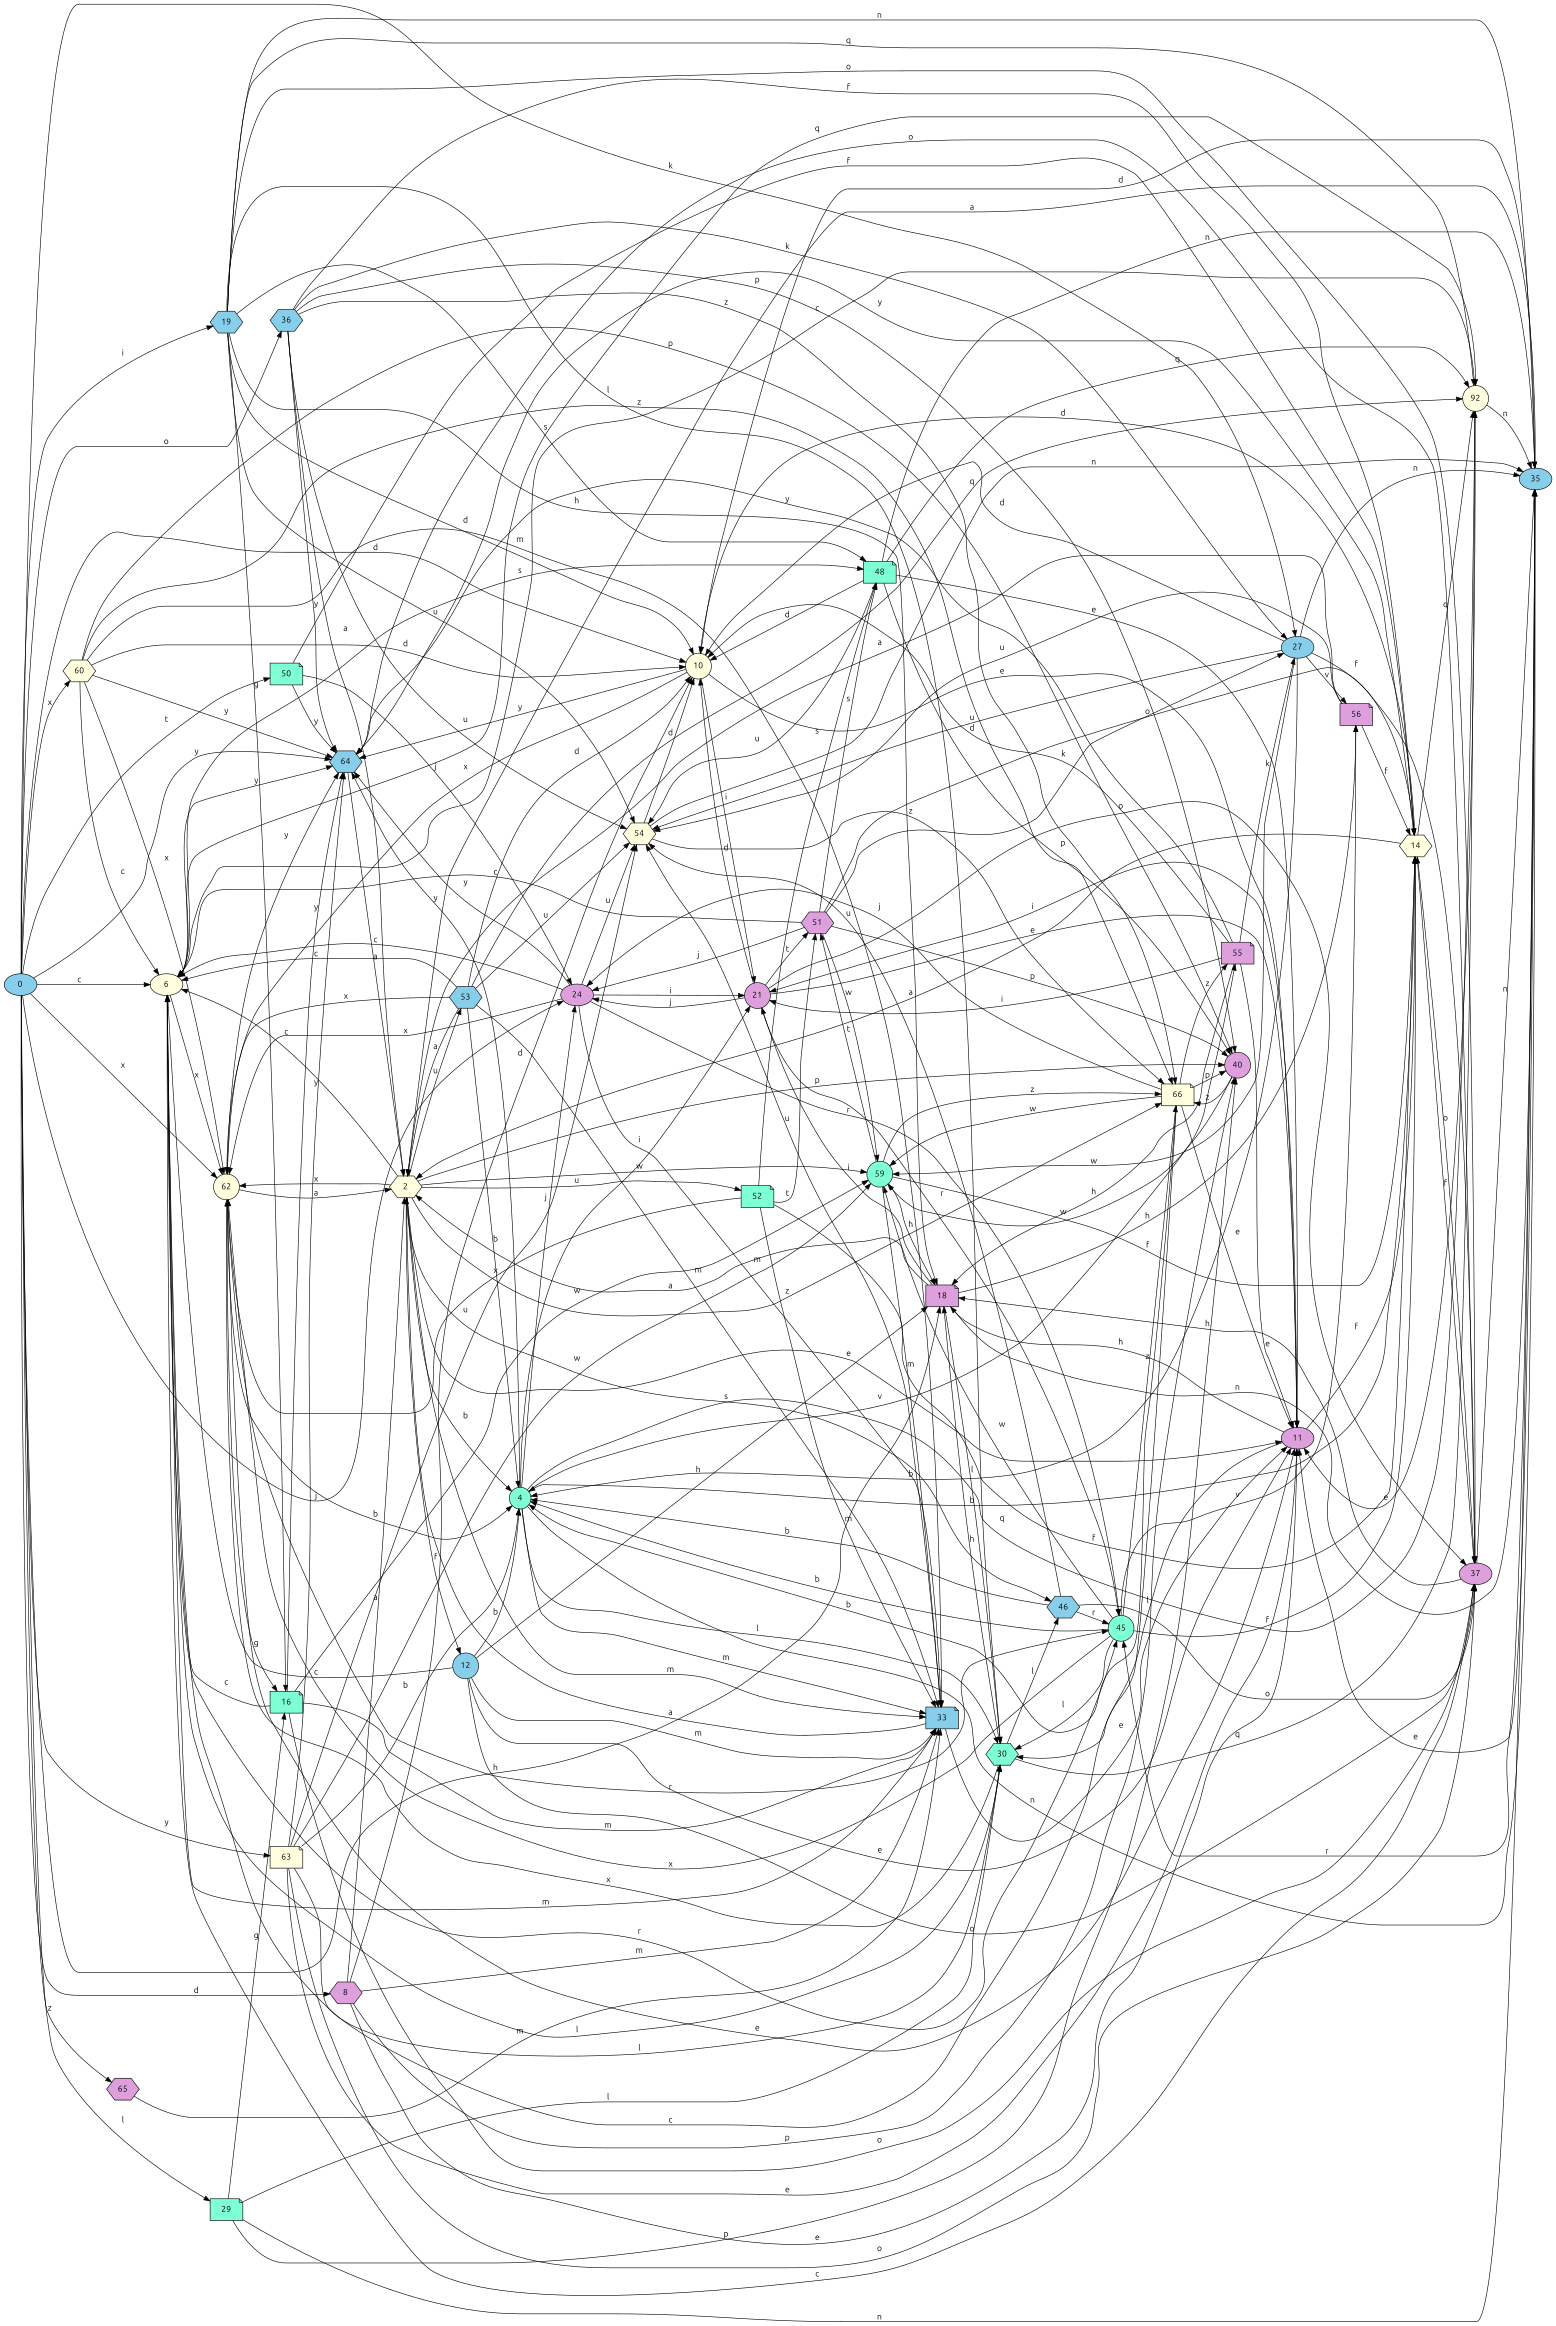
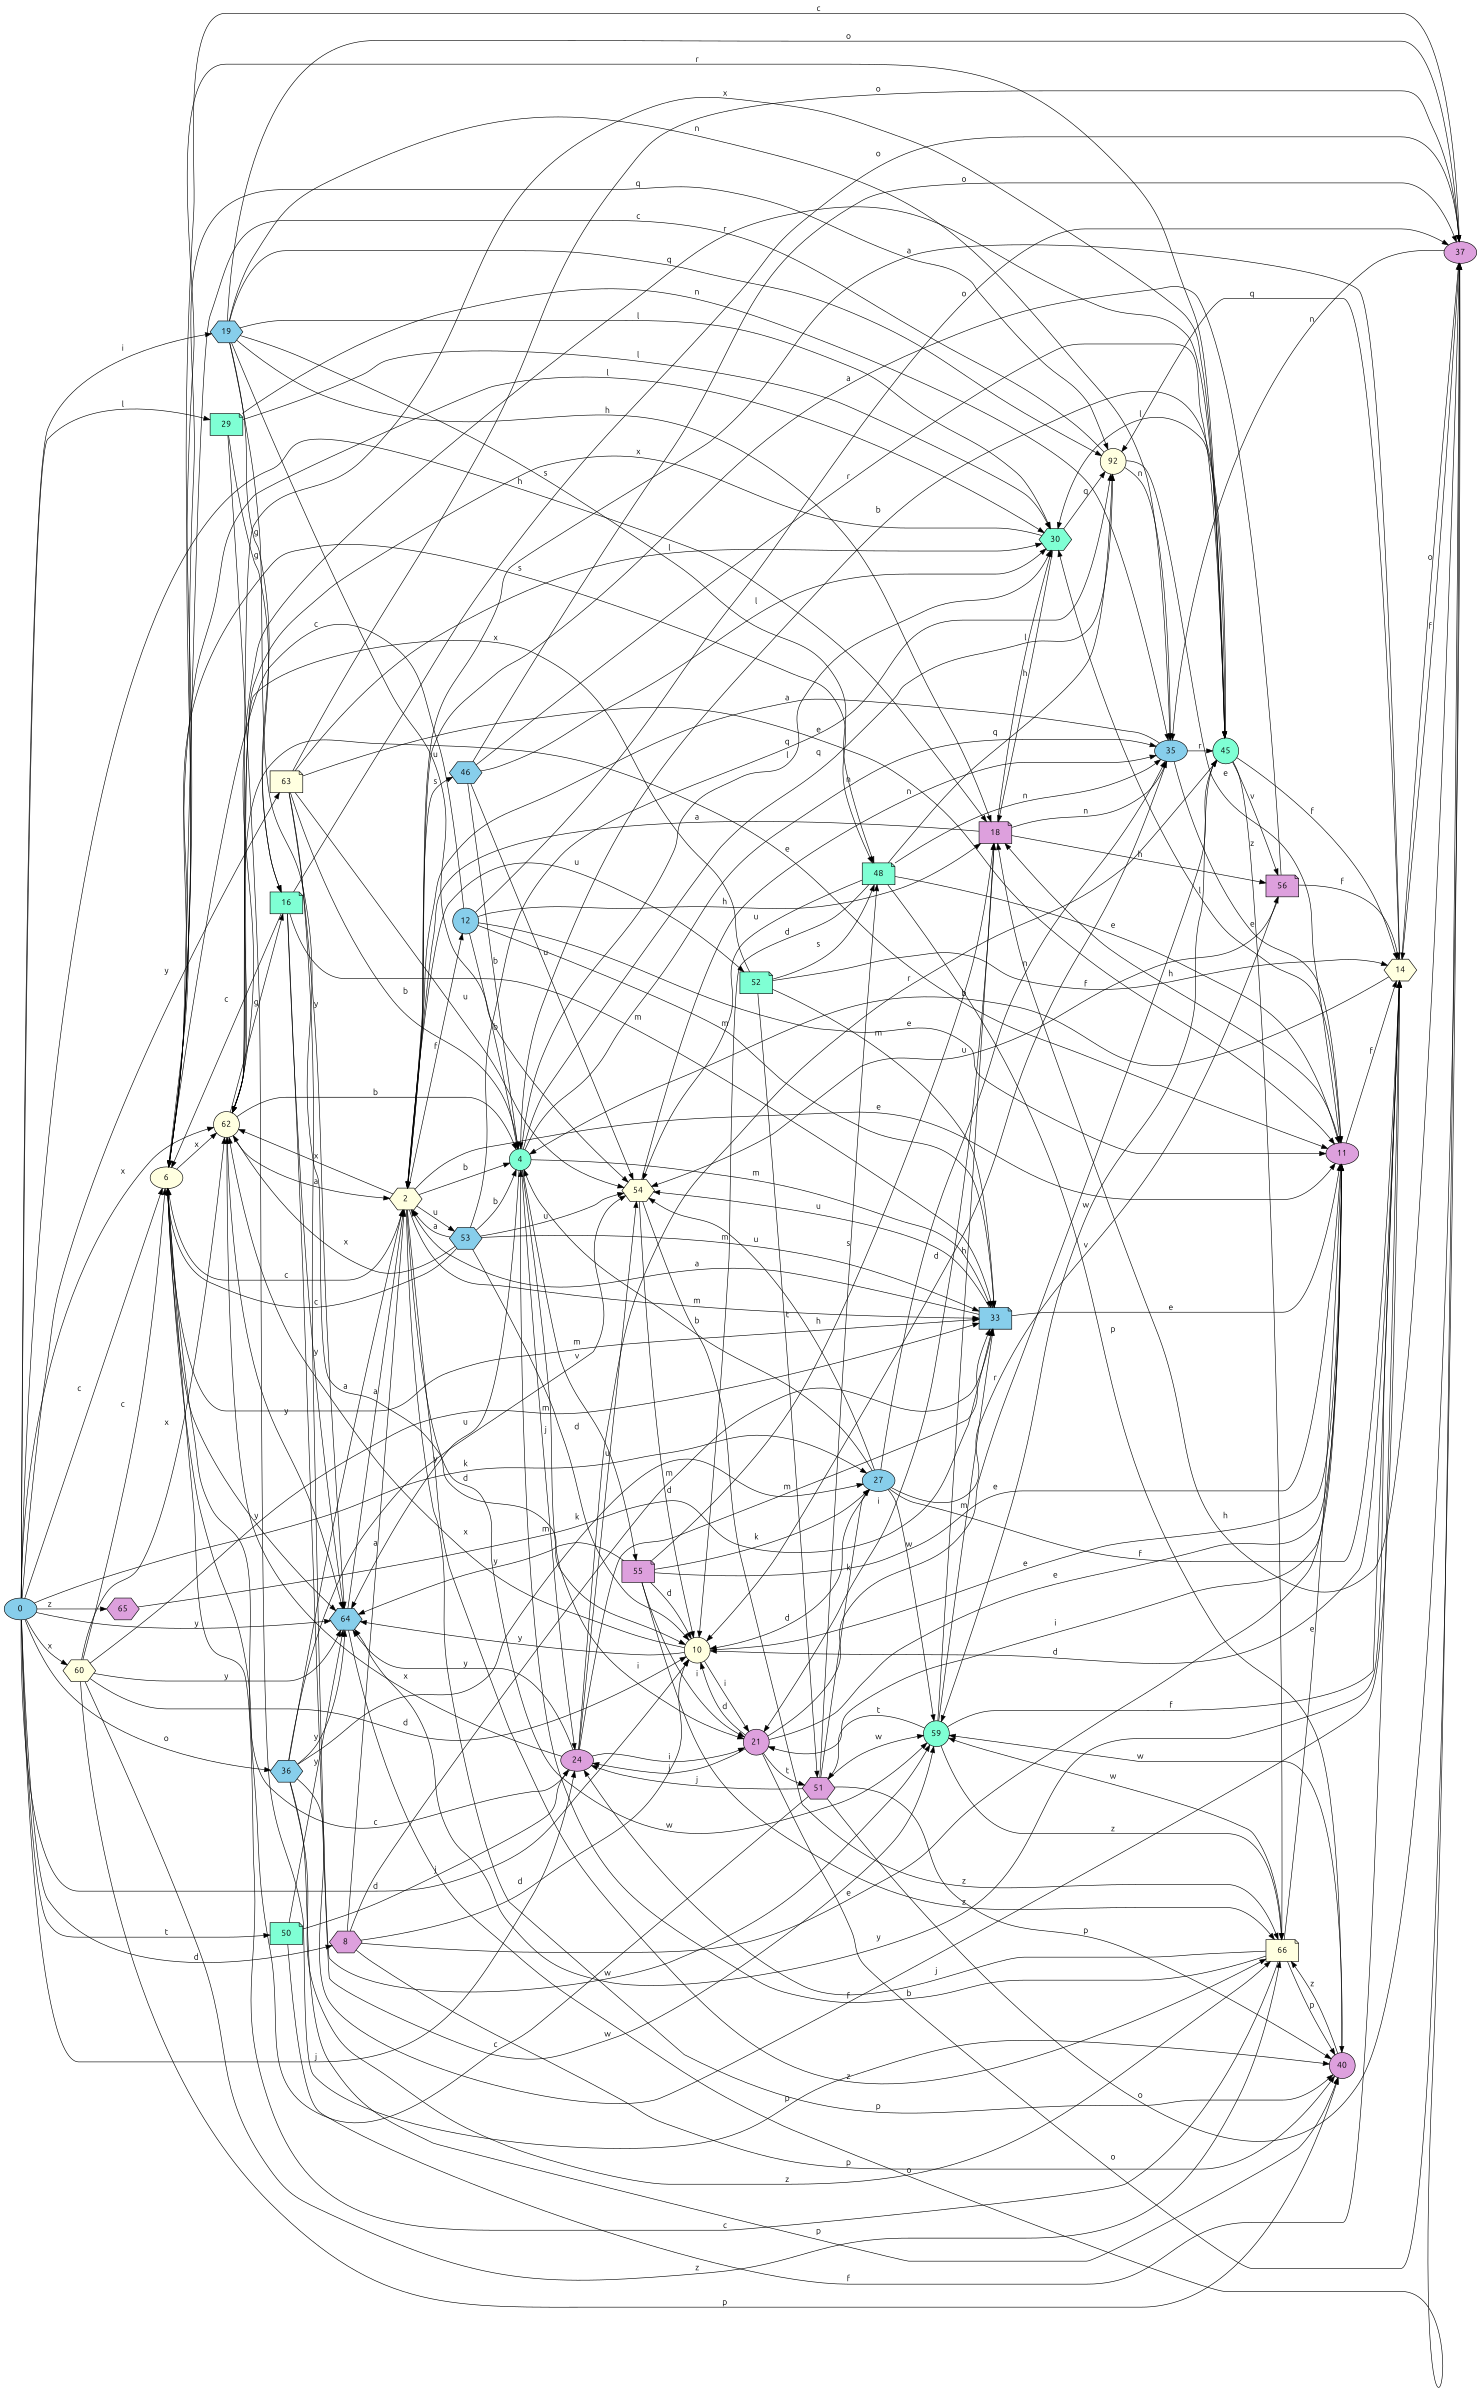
(1194, 1023) -> (897, 1893)
(1032, 1684) -> (735, 629)
